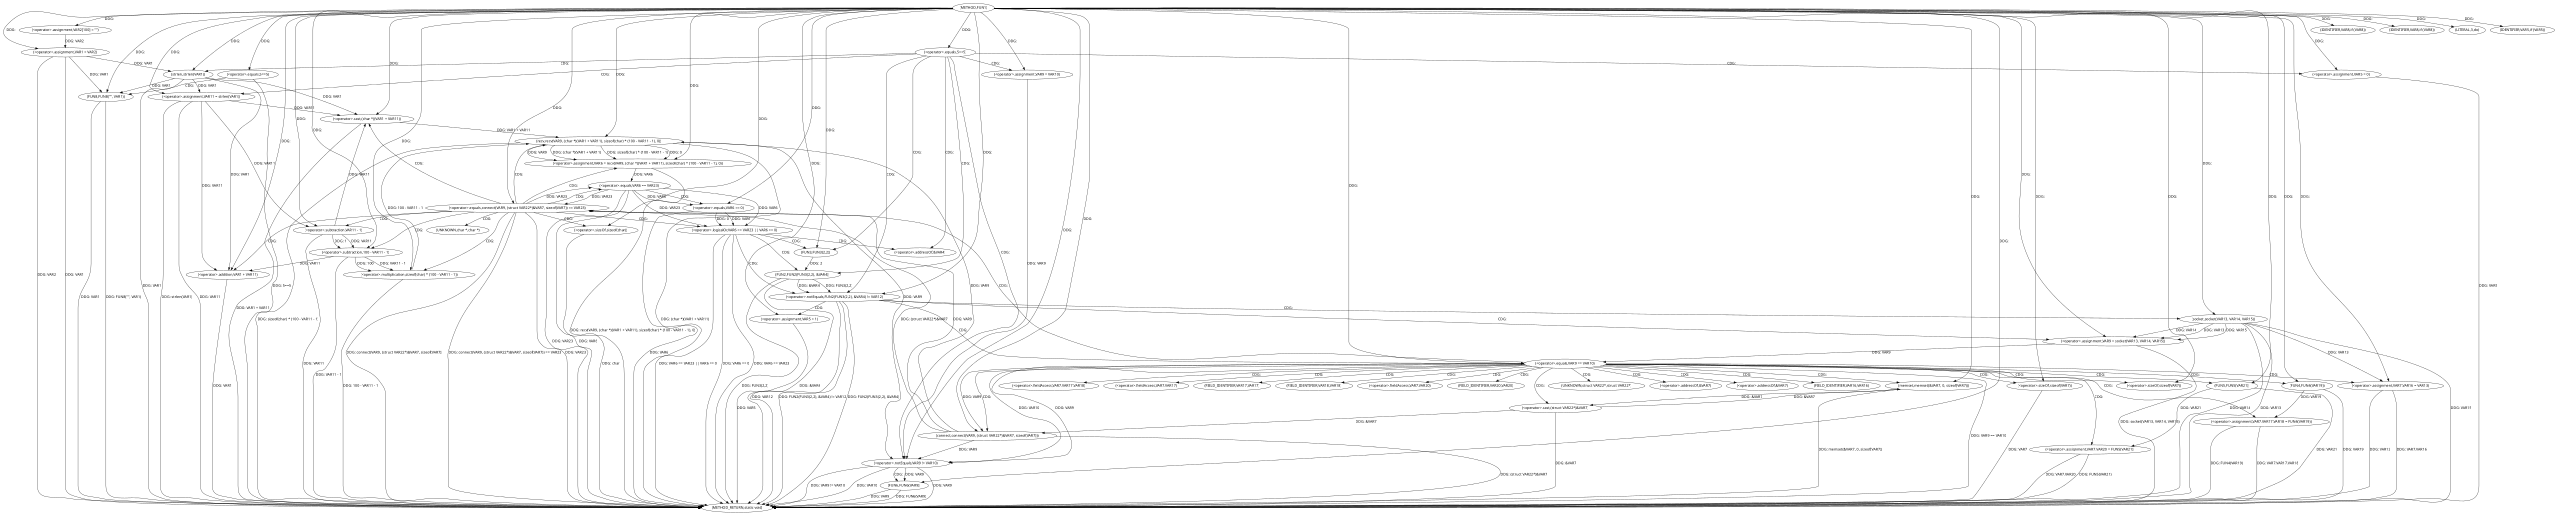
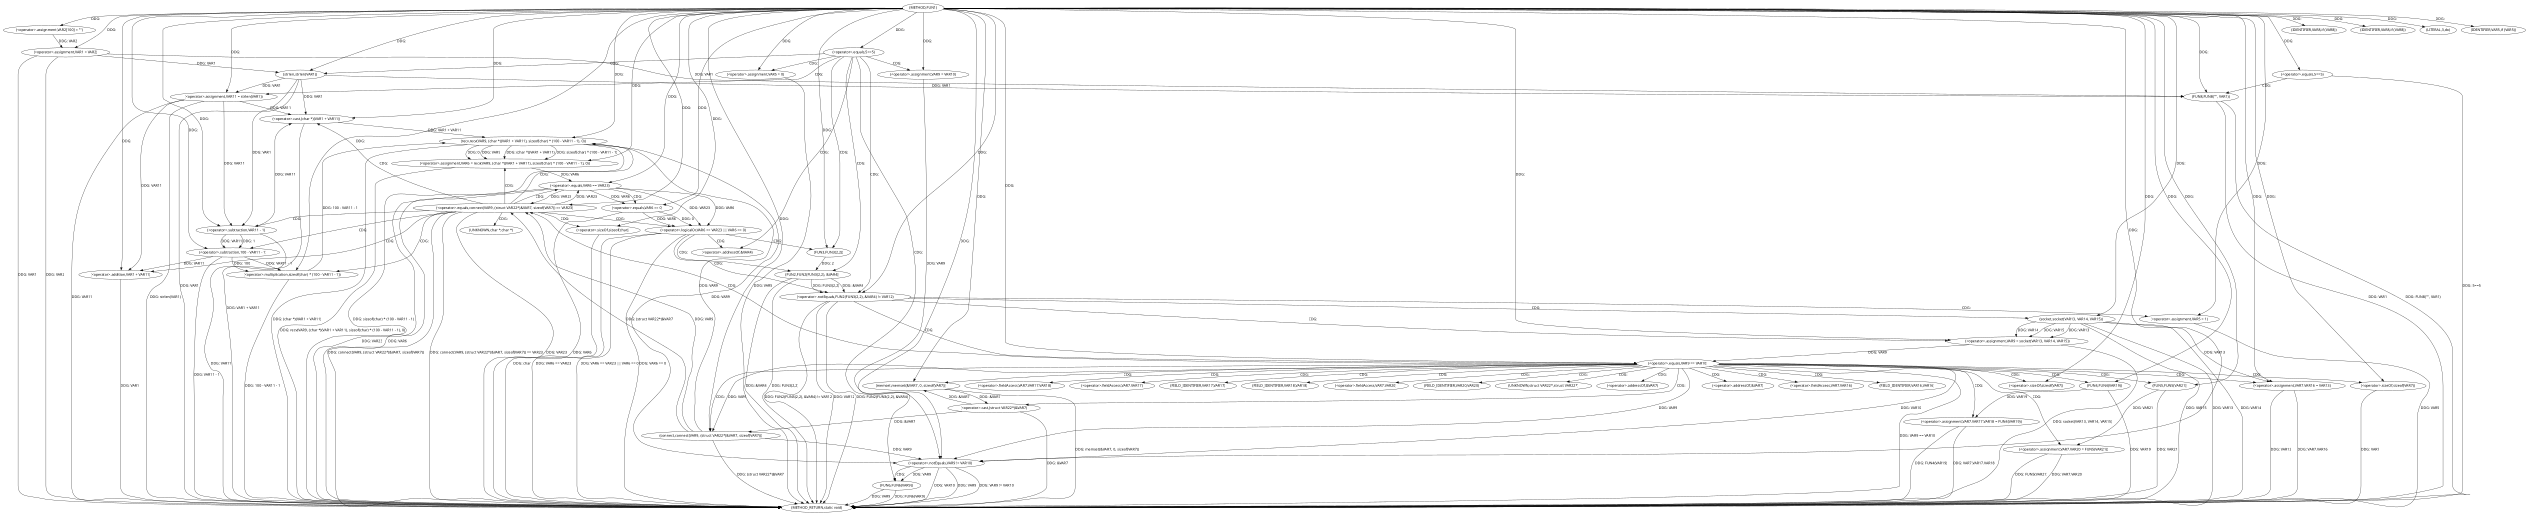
none -> (683, 19)
(231, 147) -> (252, 140)
none -> (1821, 386)
